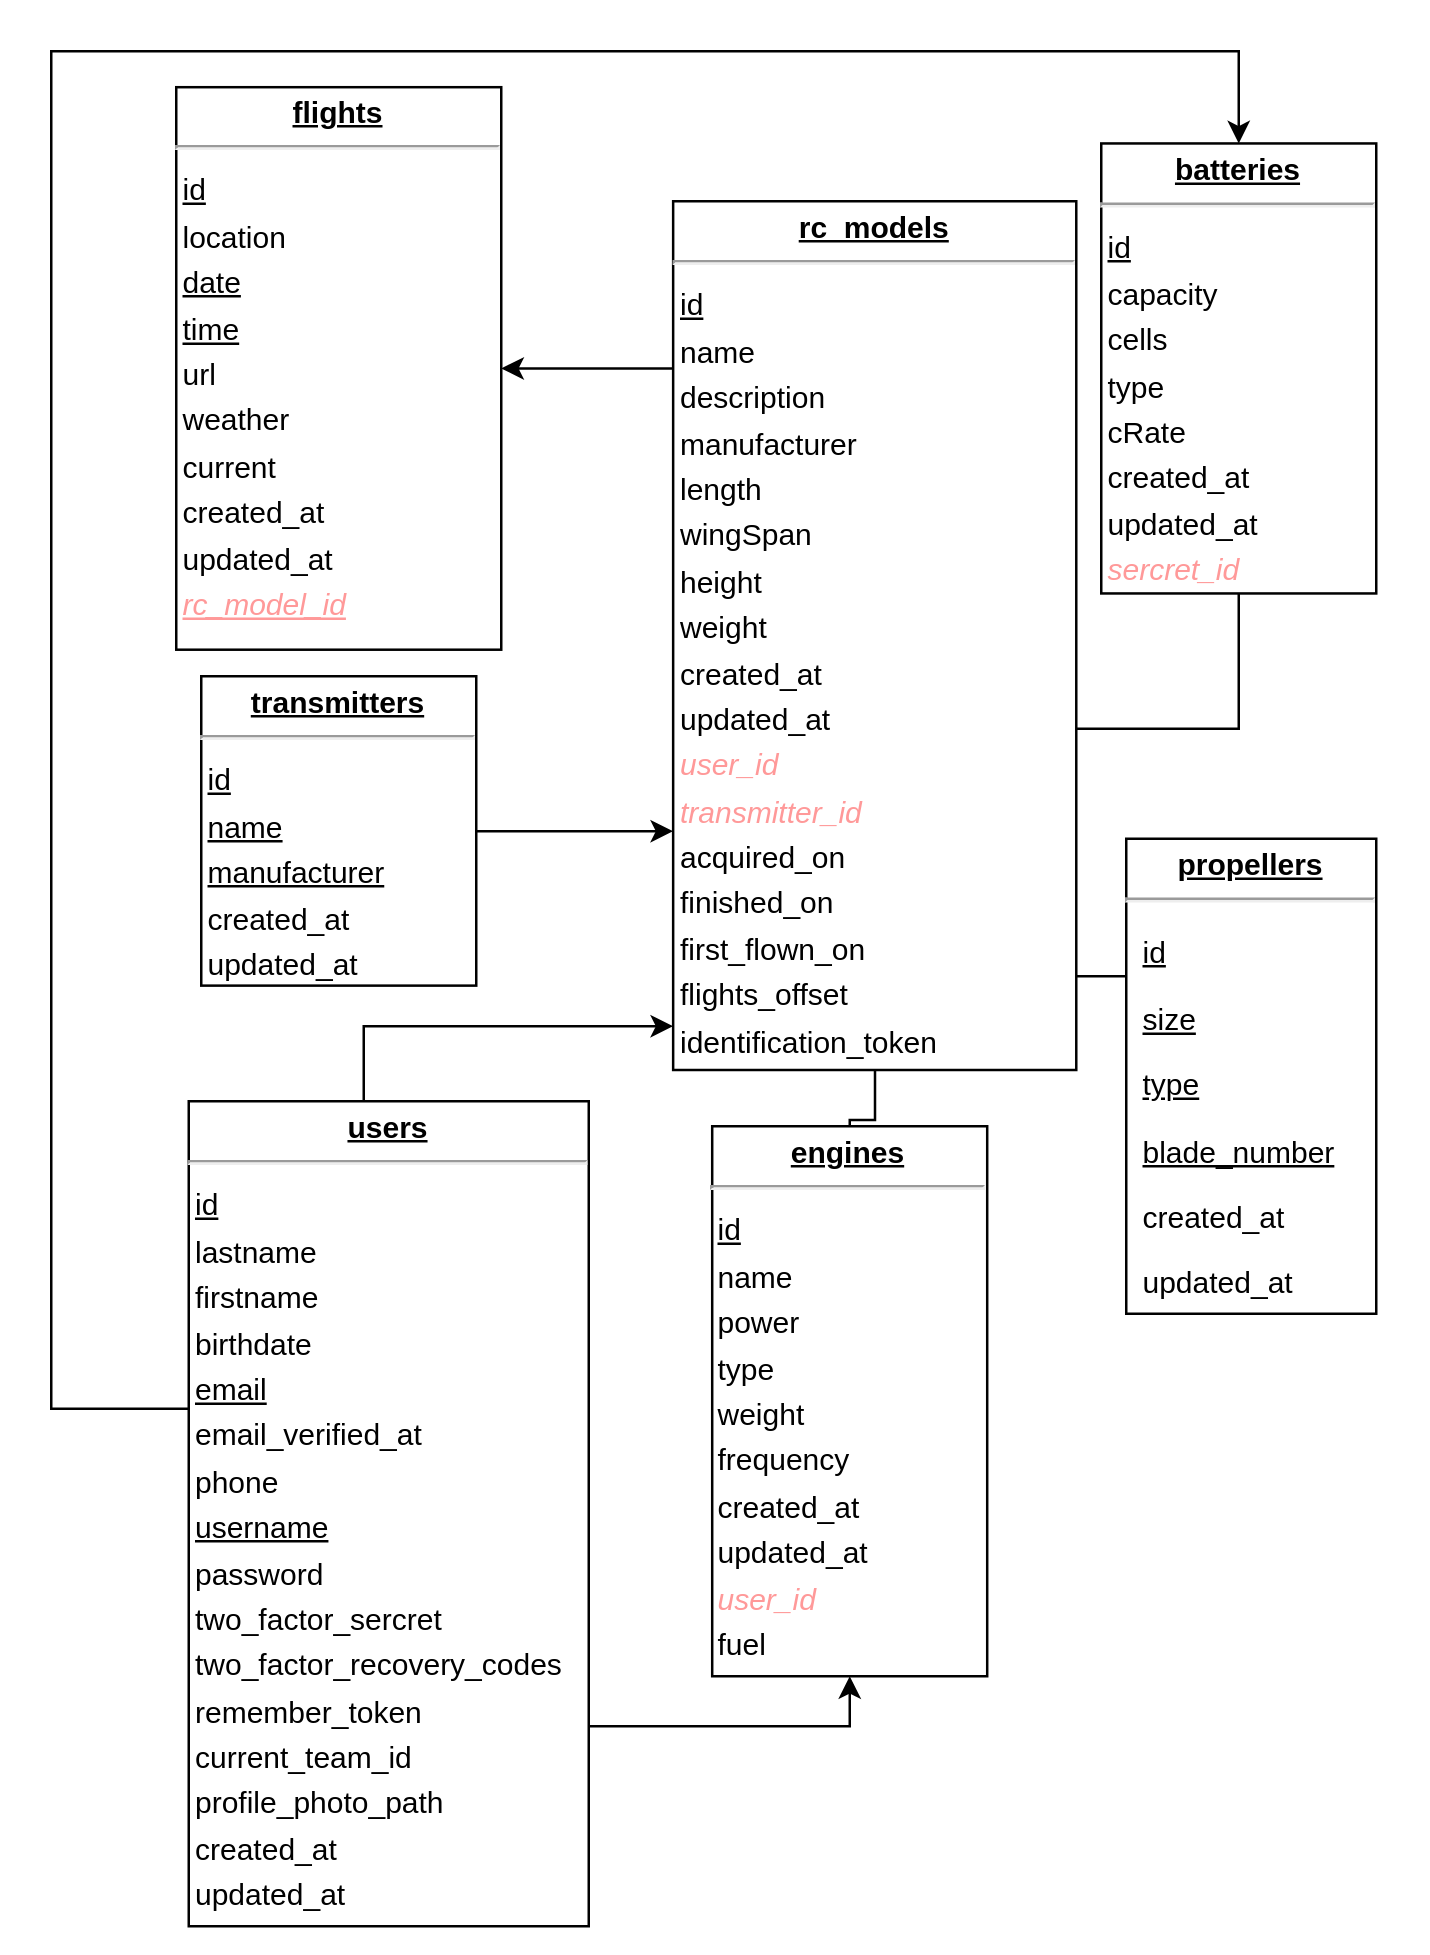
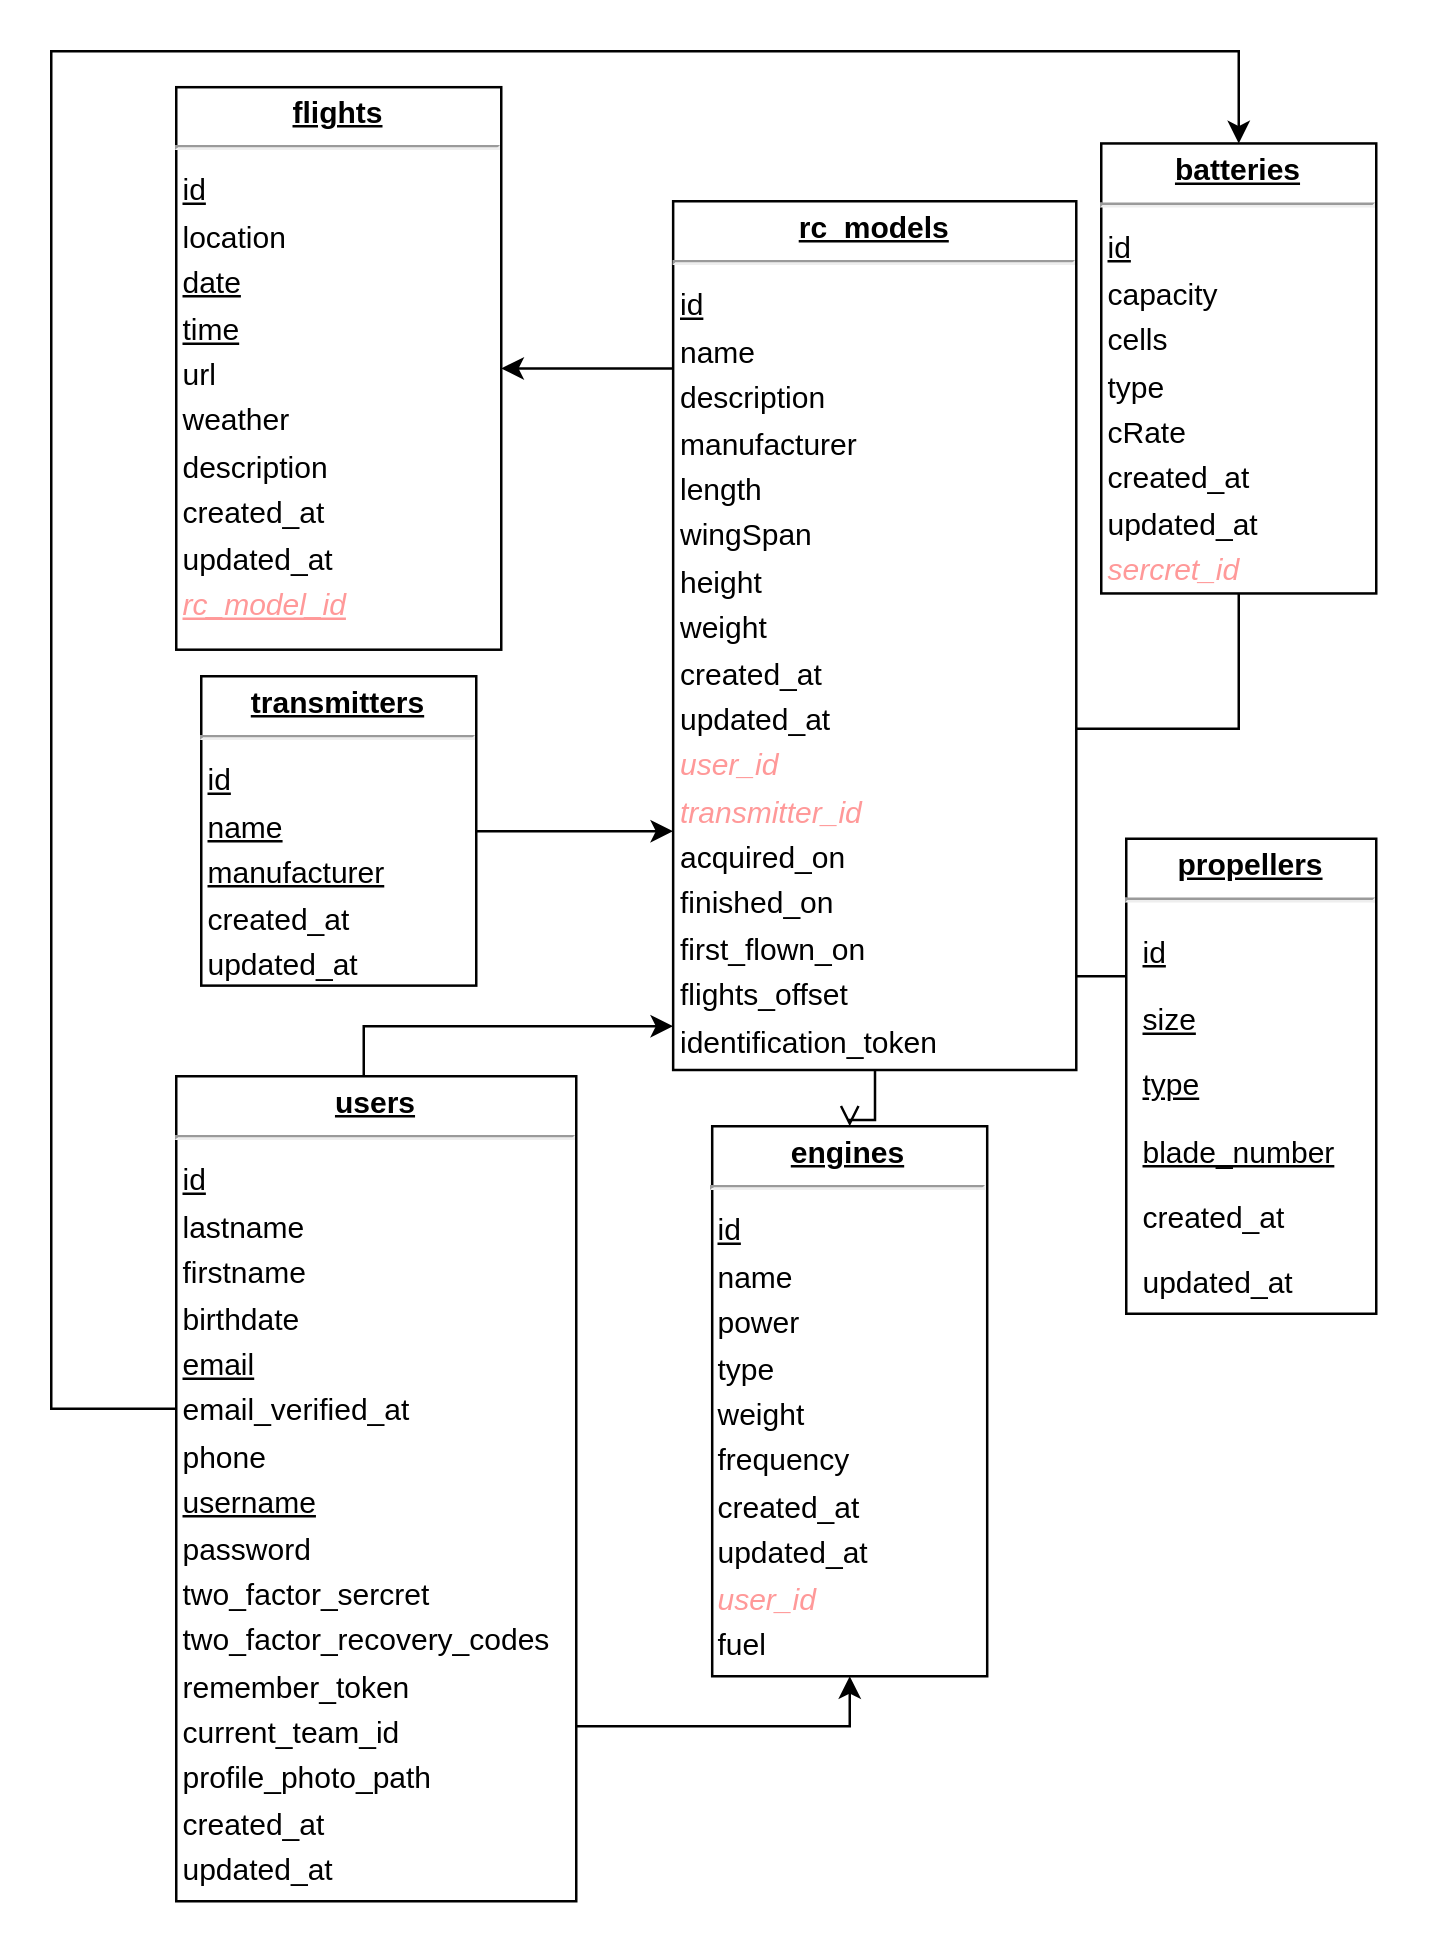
(261, 284) -> (261, 284)
(850, 1120) -> (852, 1120)
(389, 1514) -> (376, 1489)
